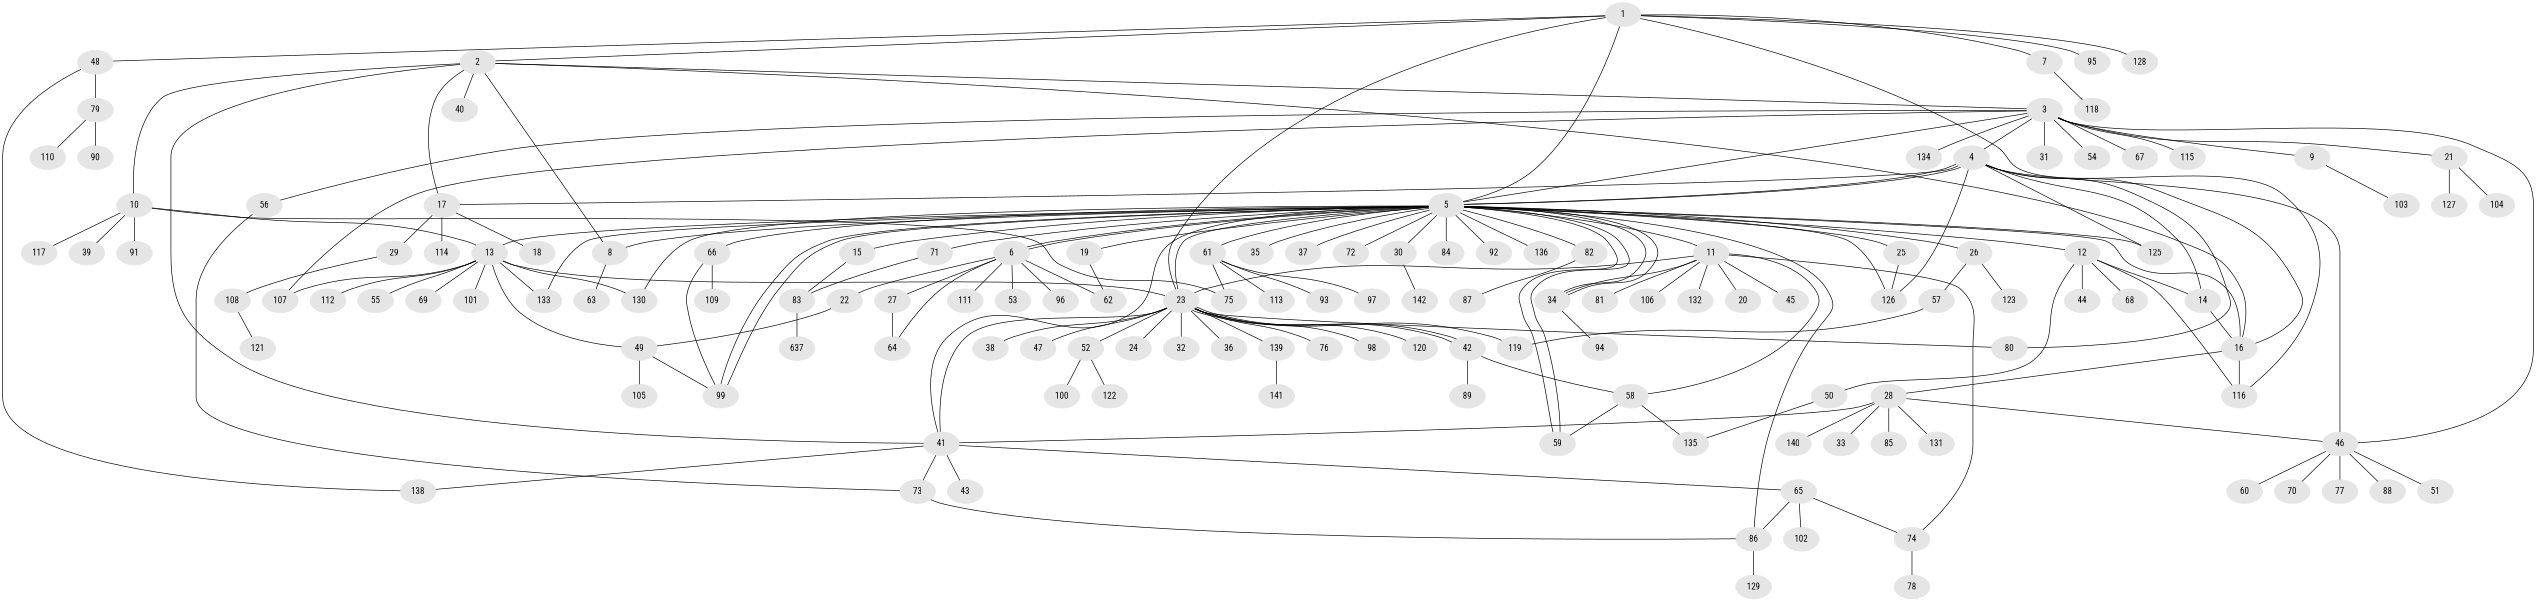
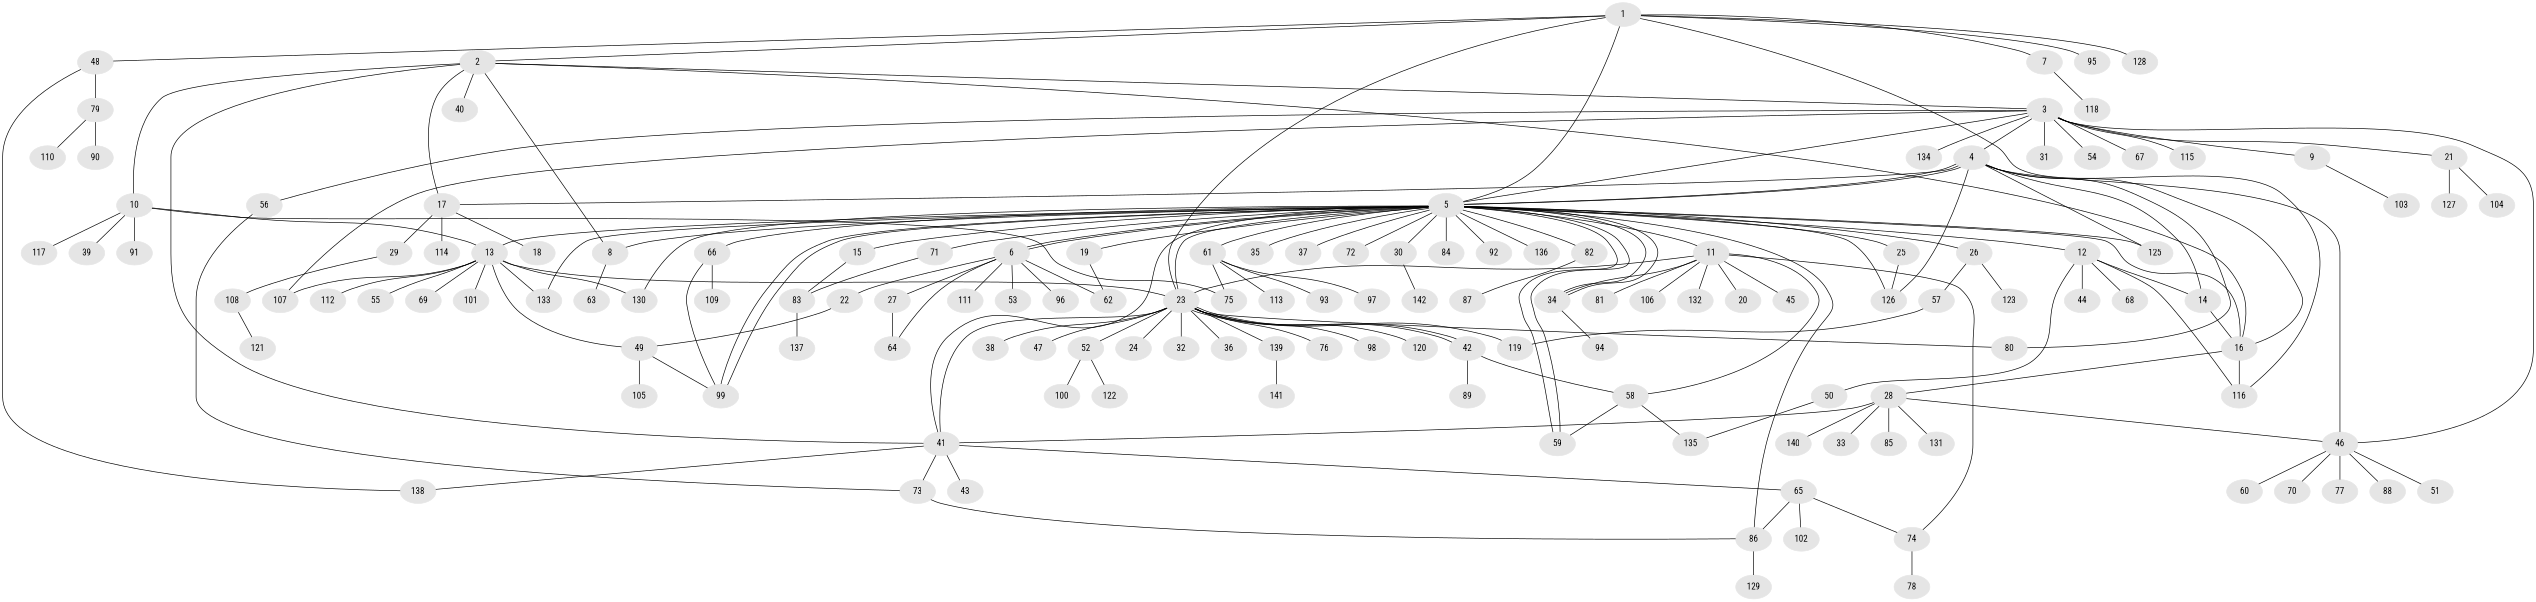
(797, 348) -> (797, 348)
